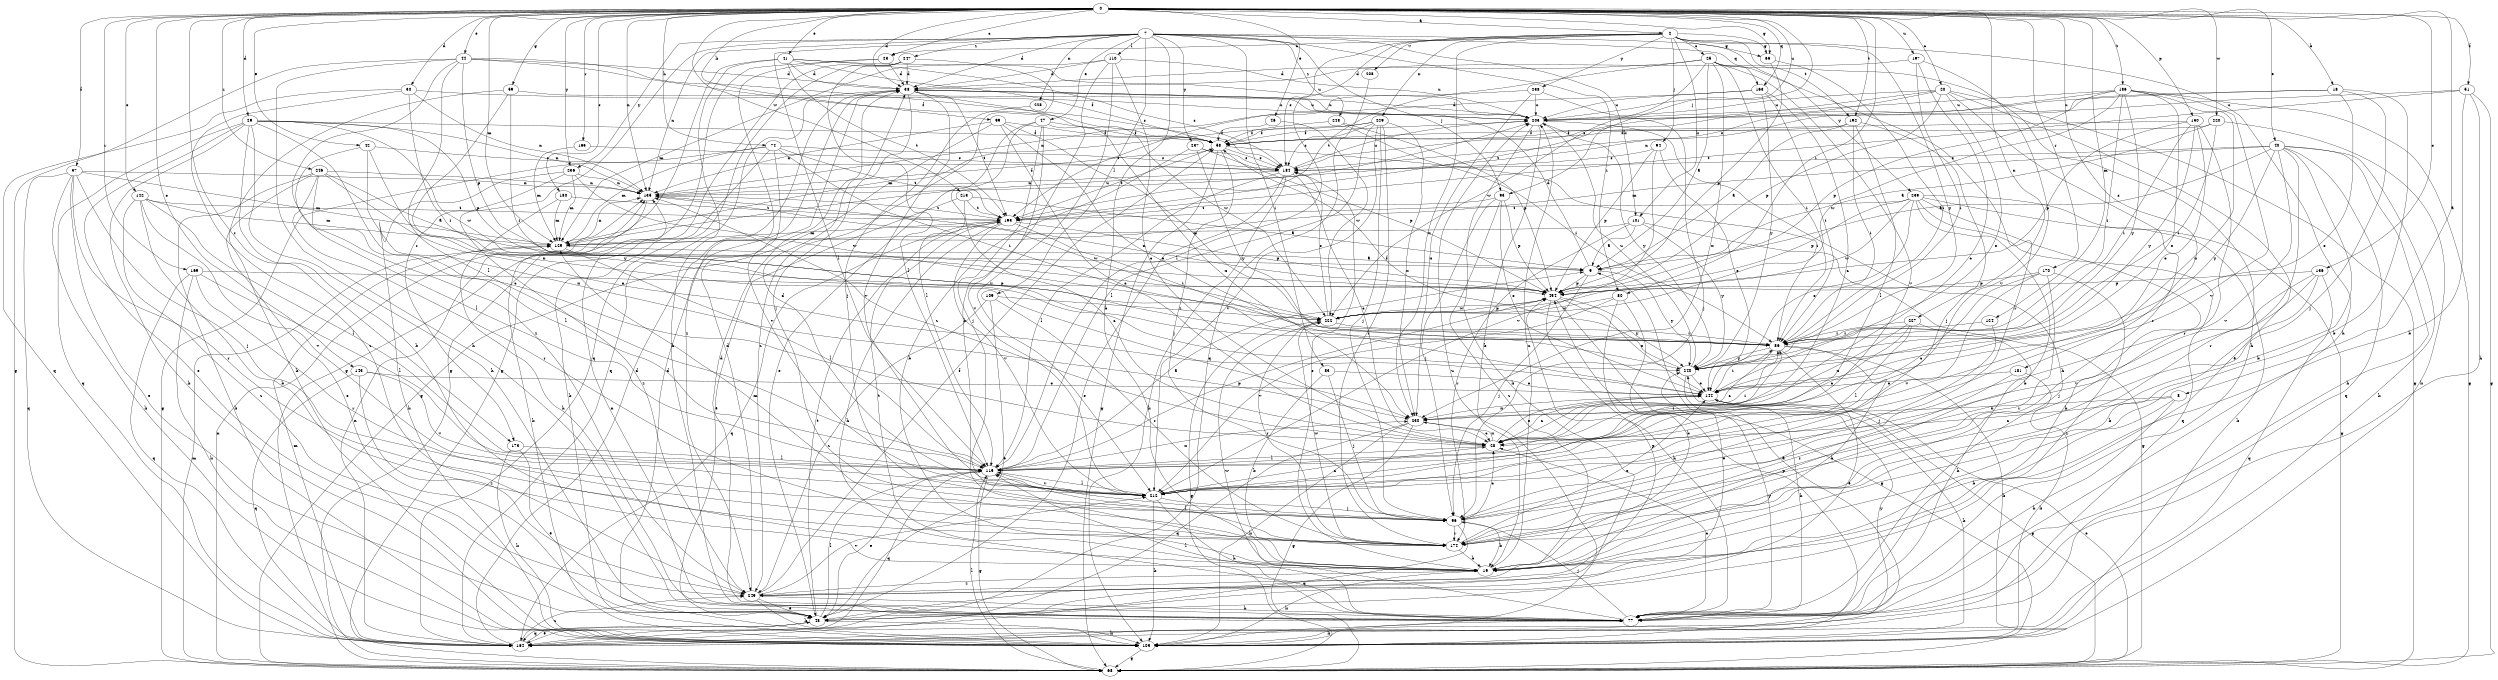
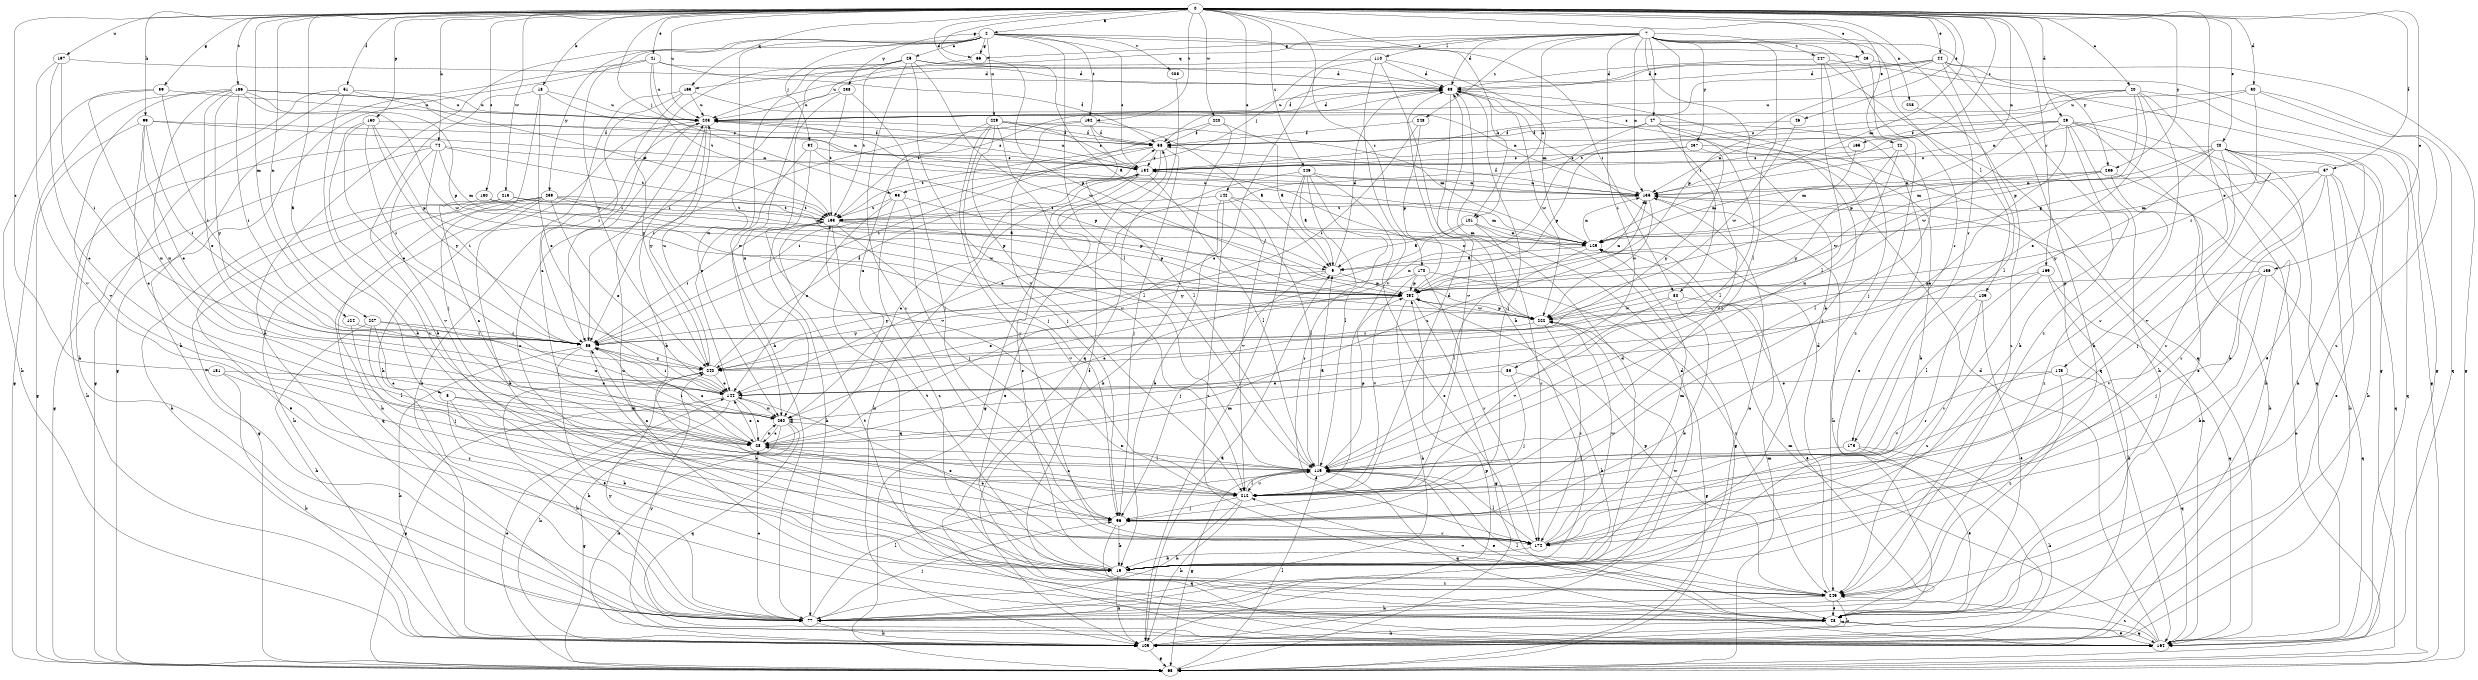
(1006, 82) -> (914, 140)
(1941, 208) -> (2041, 208)
(236, 408) -> (1230, 408)
